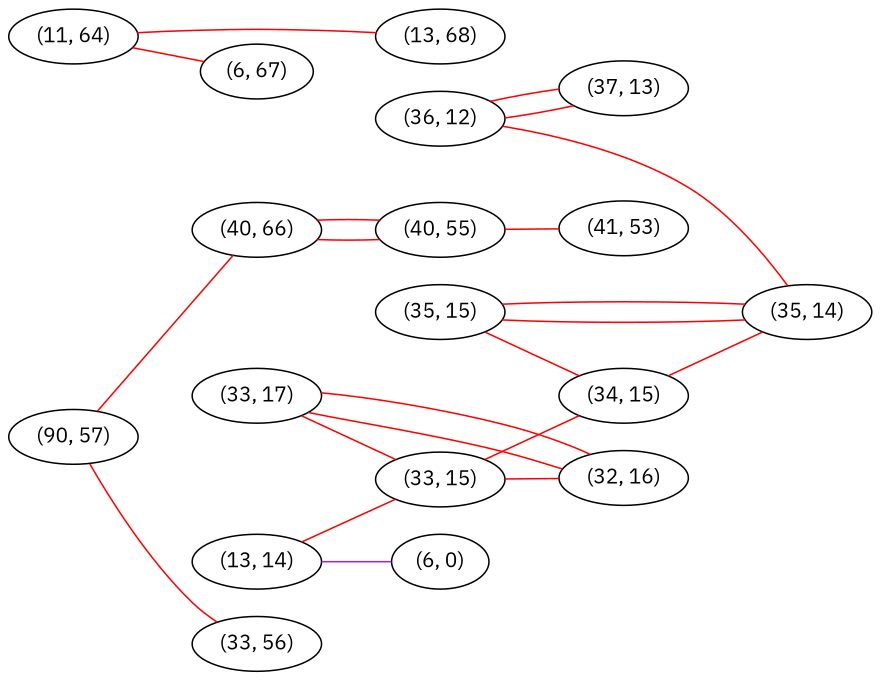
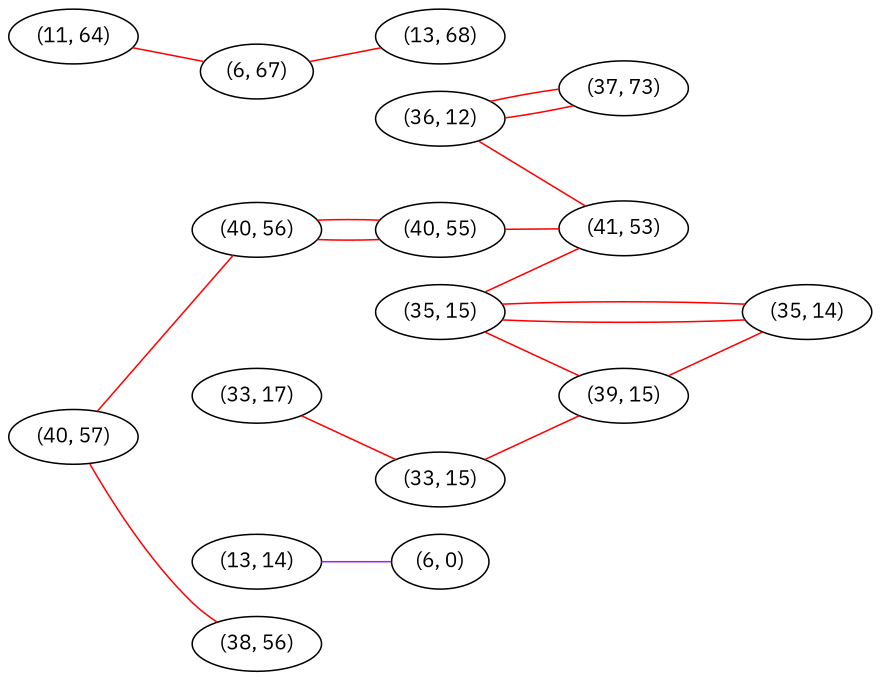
(257, 29) -> (345, 55)
(624, 88) -> (624, 88)
(664, 174) -> (532, 174)
(257, 230) -> (257, 230)
none -> (532, 270)
(624, 396) -> (624, 396)
(73, 437) -> (73, 437)
(624, 478) -> none
(348, 521) -> none
(257, 644) -> (257, 644)
